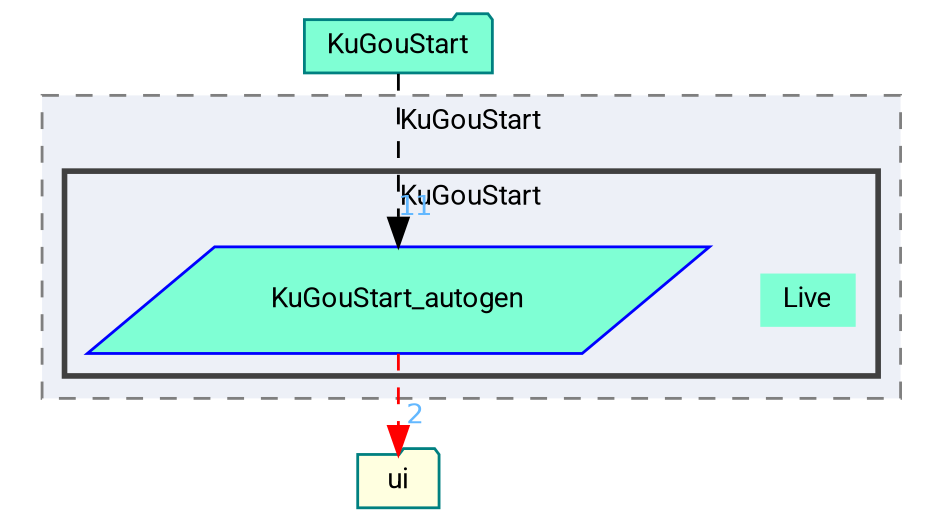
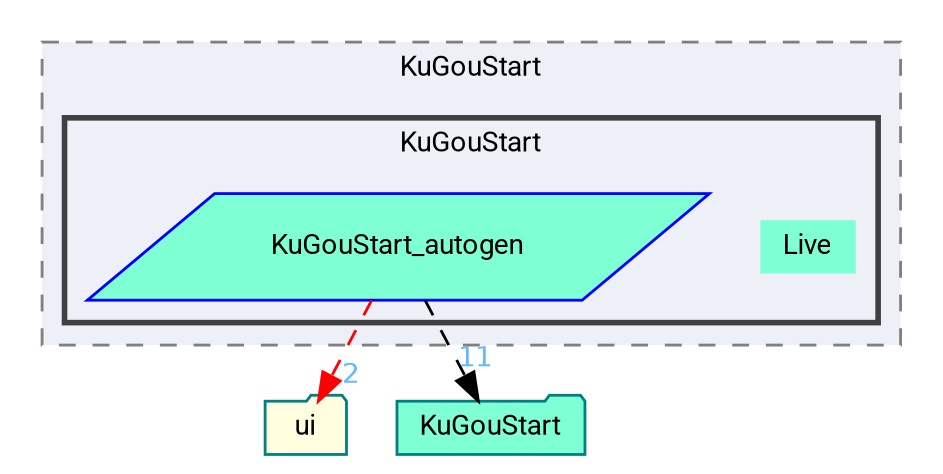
(398, 145) -> (445, 338)
